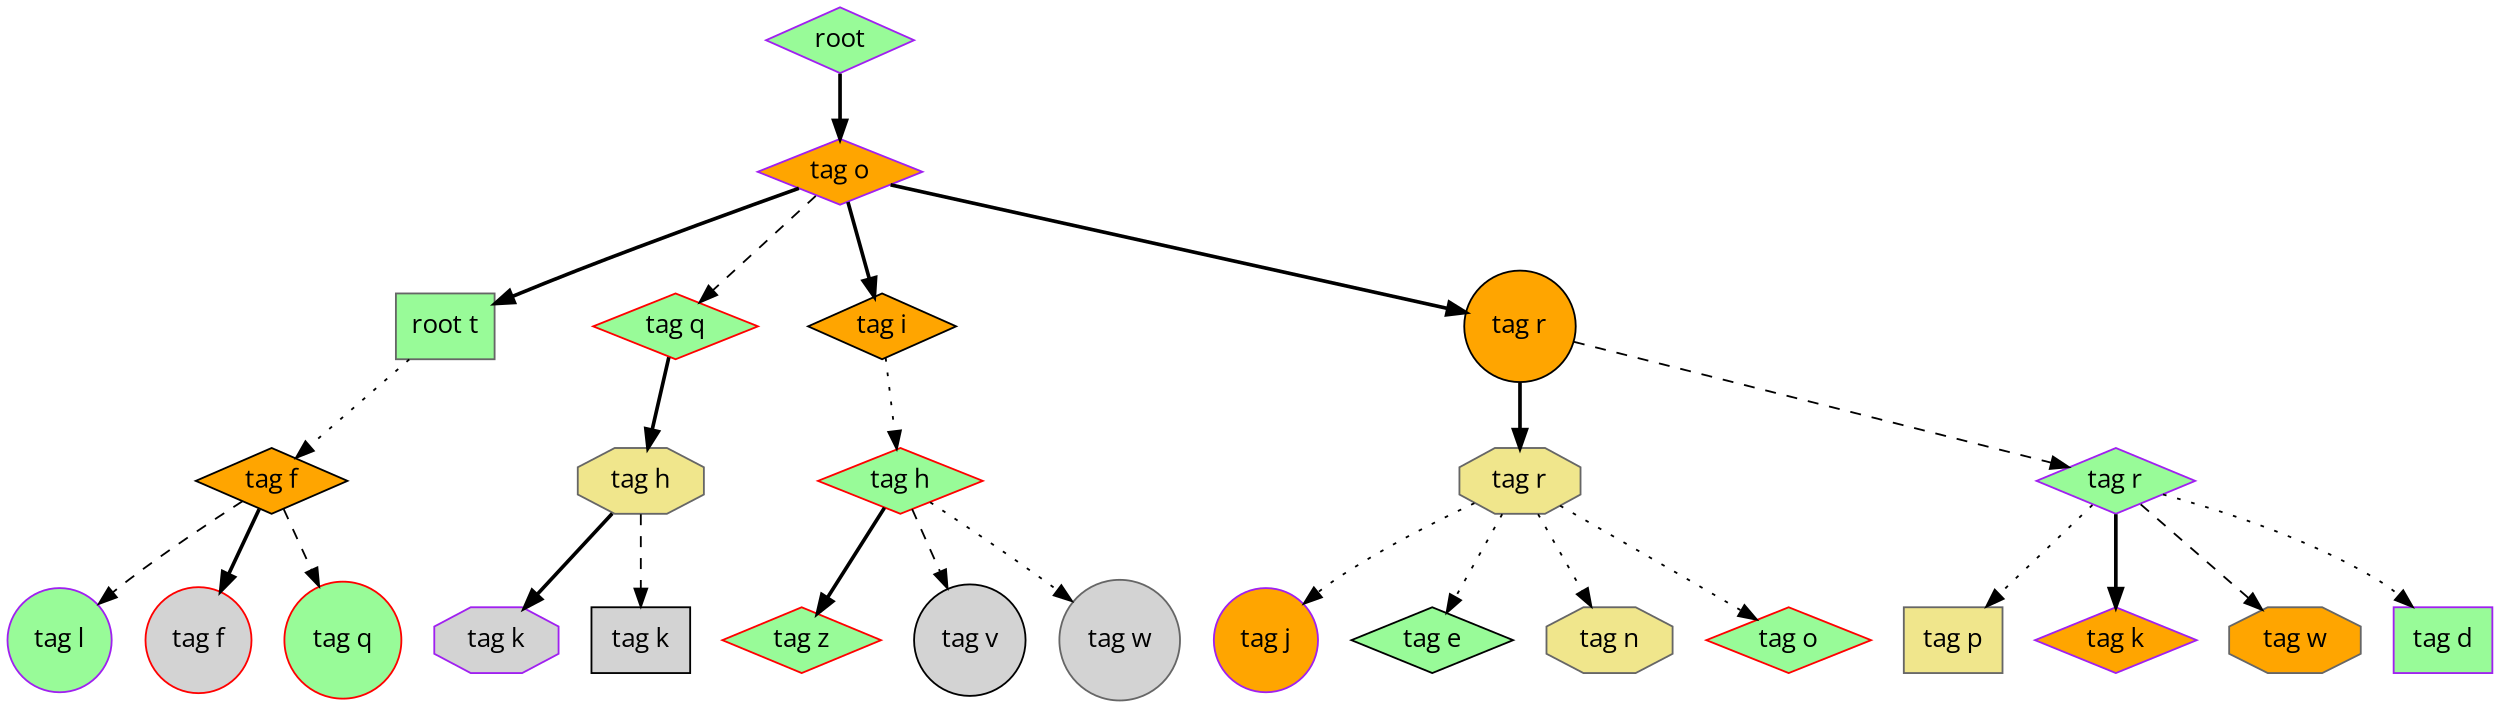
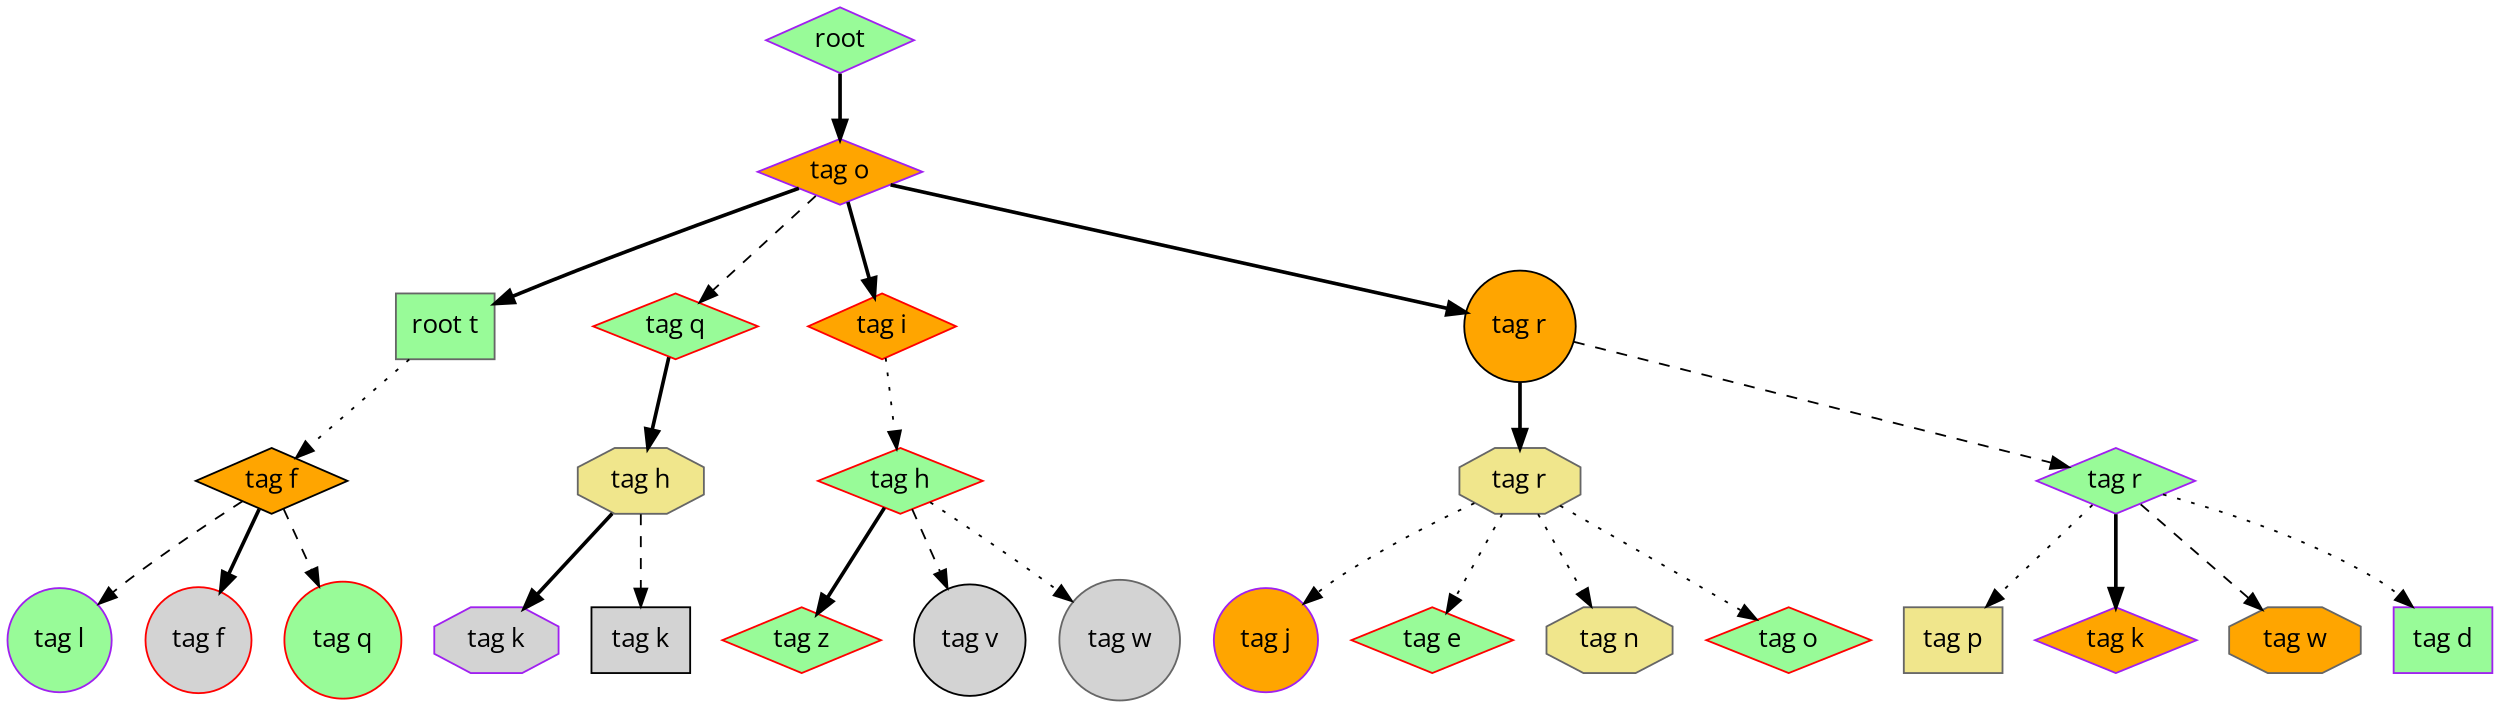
(882, 326) -> (882, 326)
(1432, 640) -> (1432, 640)
